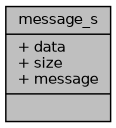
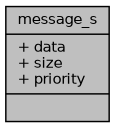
(58, 79) -> (52, 79)
